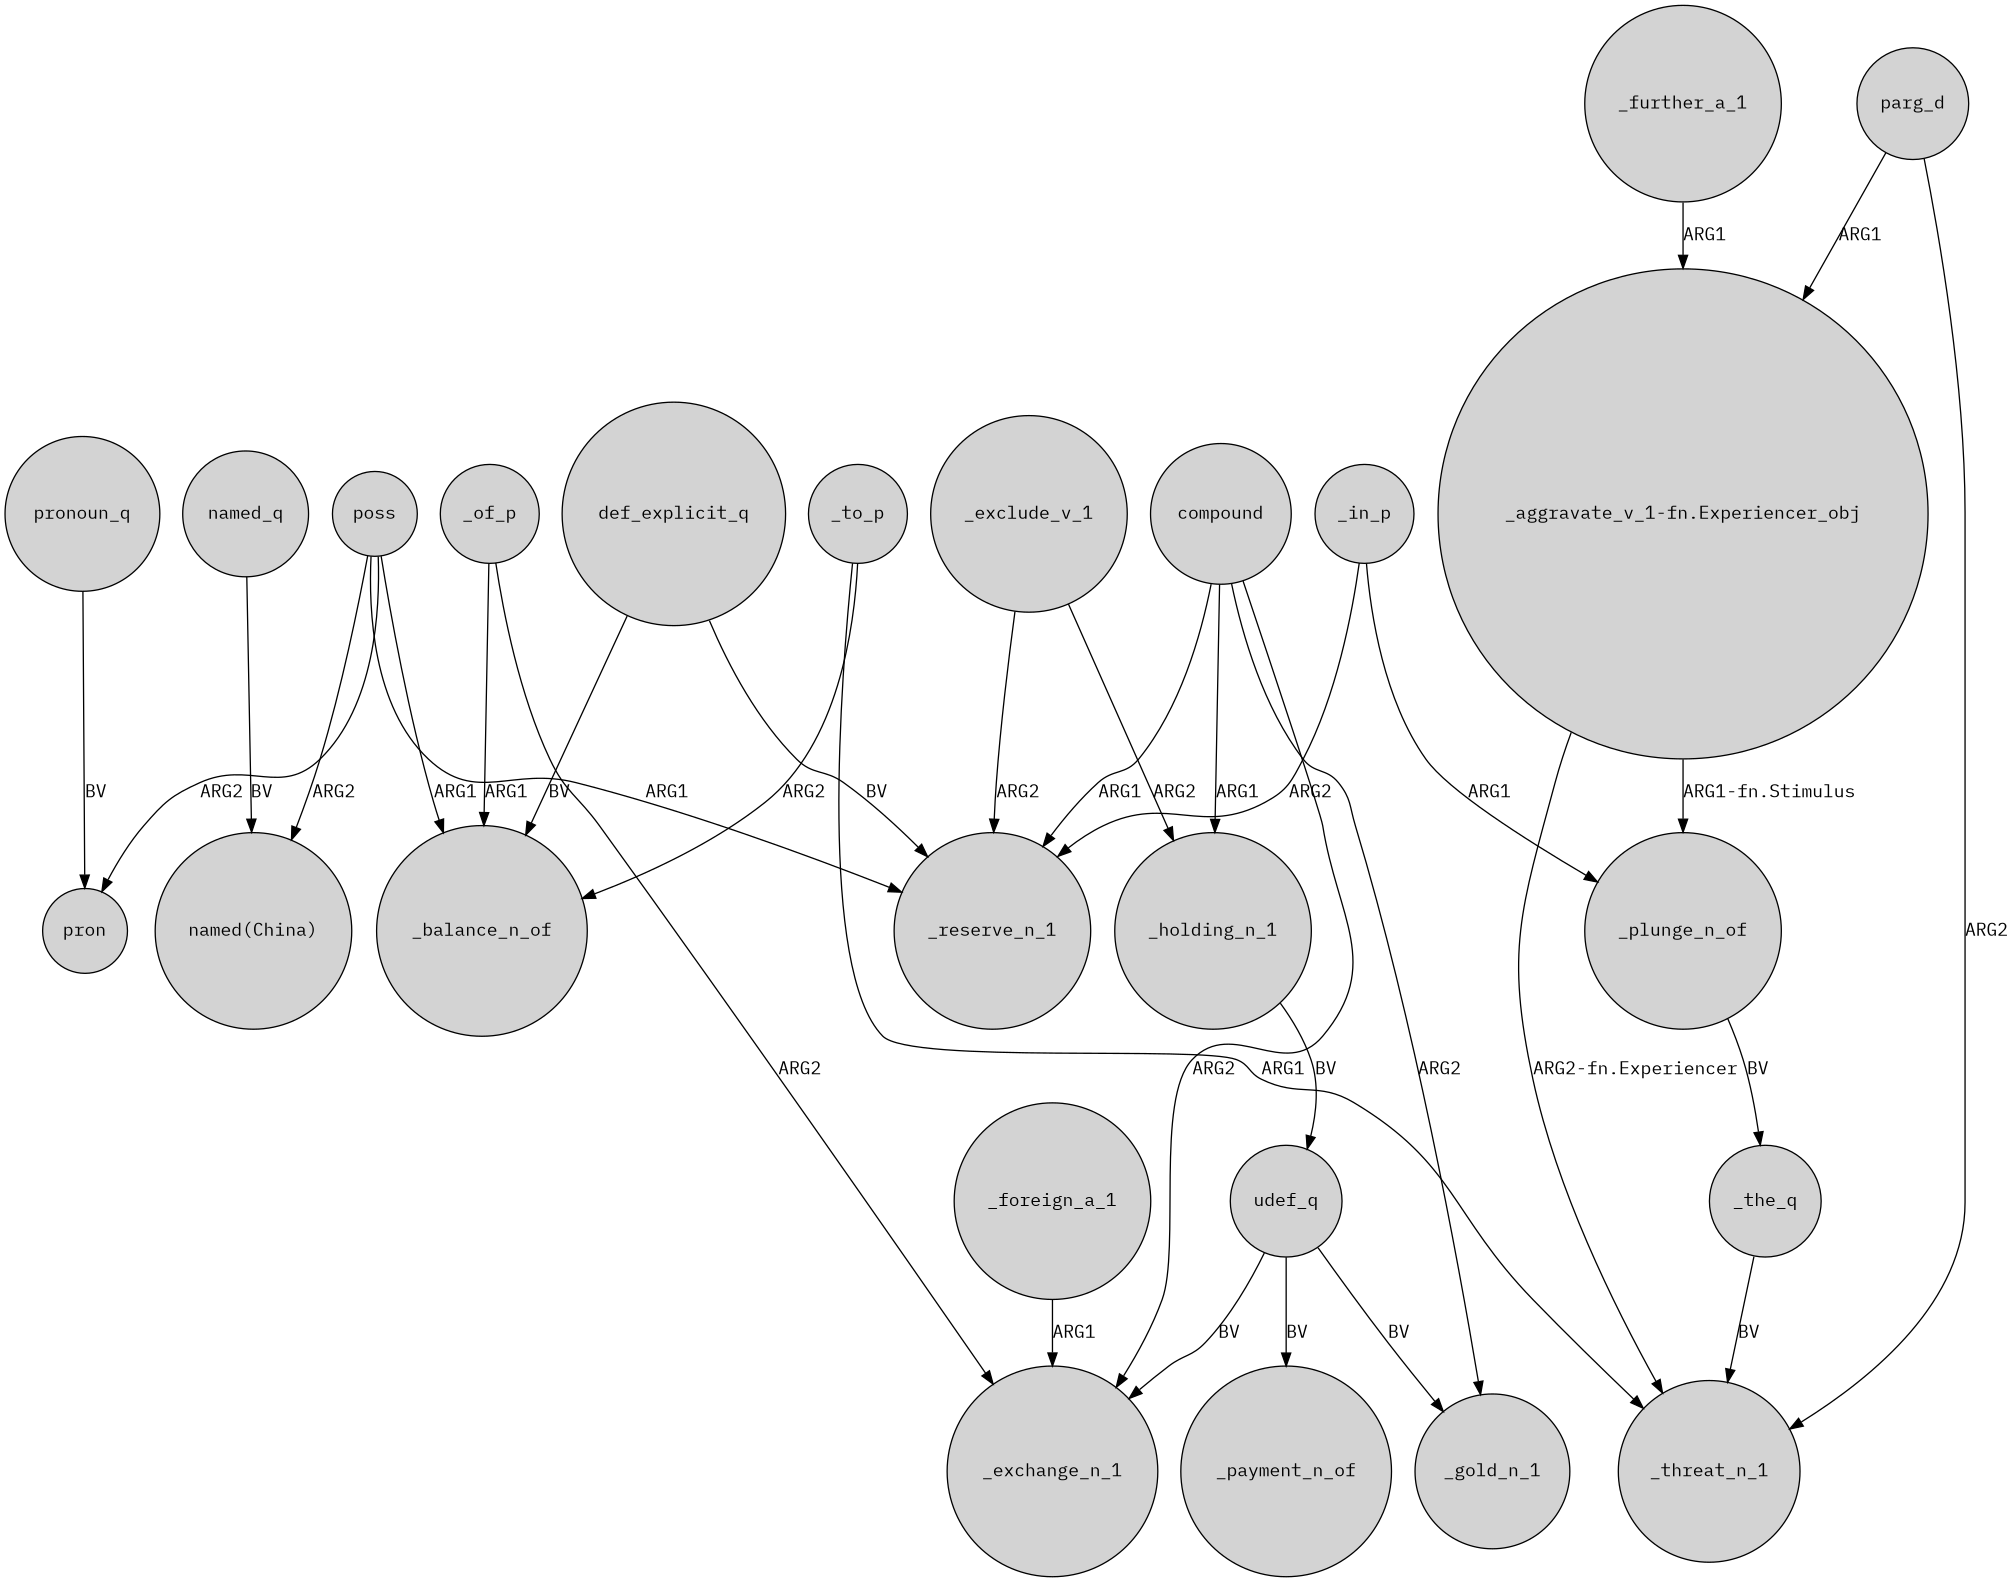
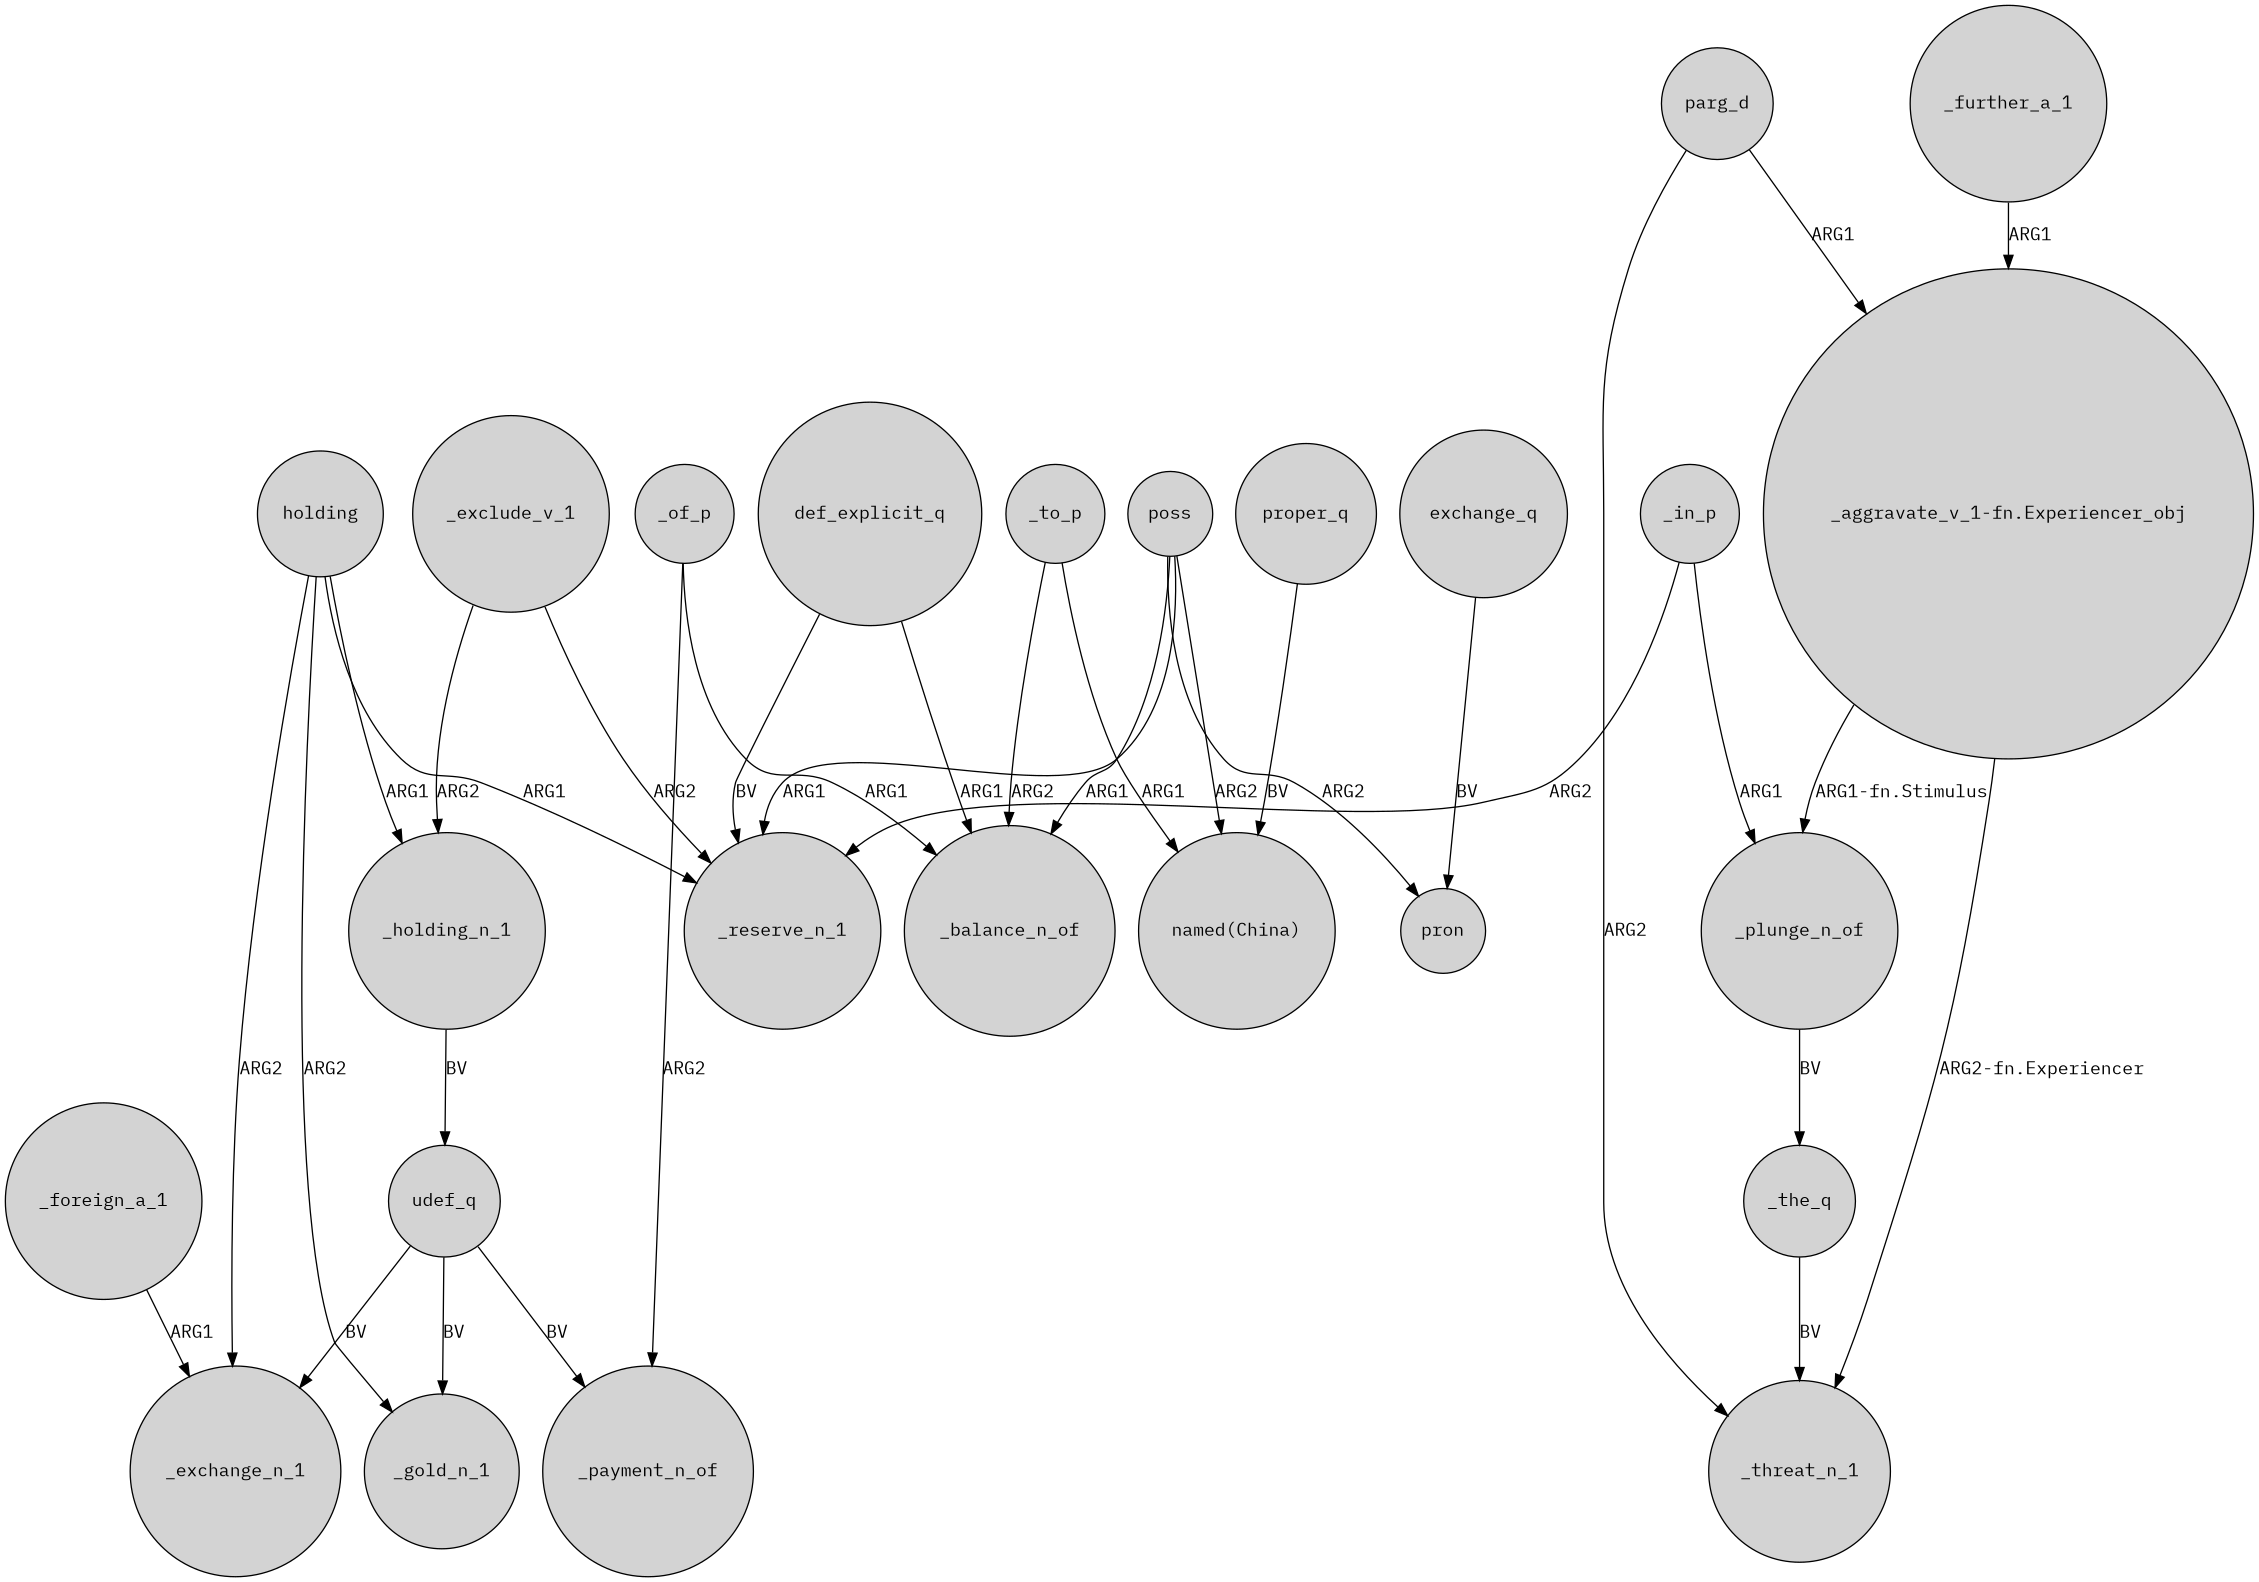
(82, 514) -> (1484, 514)
(246, 514) -> (1306, 514)
(1221, 514) -> (320, 514)
(560, 792) -> (982, 792)
(711, 981) -> (668, 958)
(1087, 1053) -> (1097, 709)
